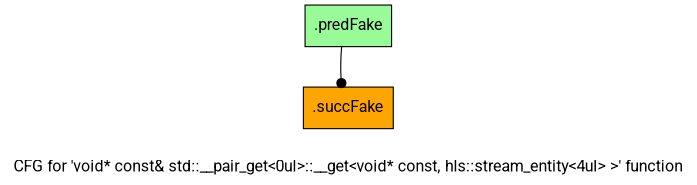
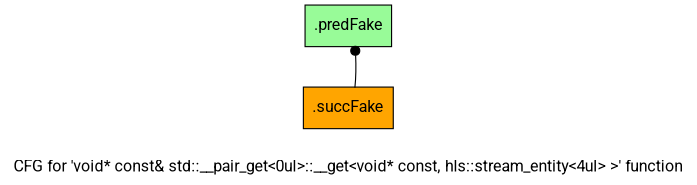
(341, 62) -> (356, 71)
